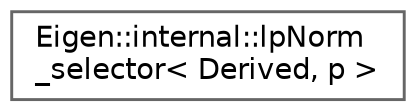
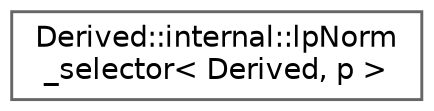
(208, 56) -> (217, 56)
